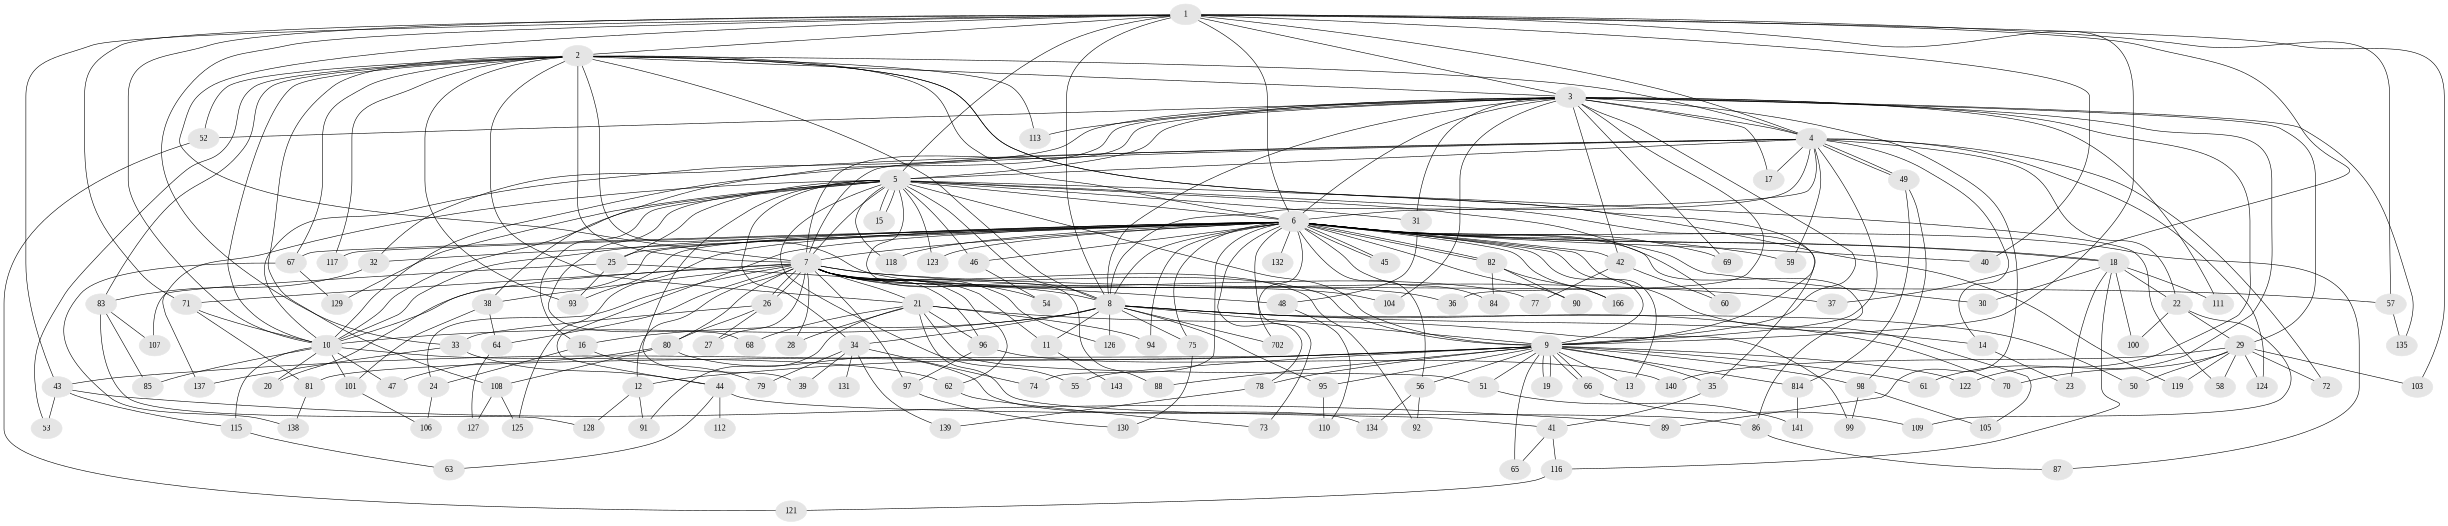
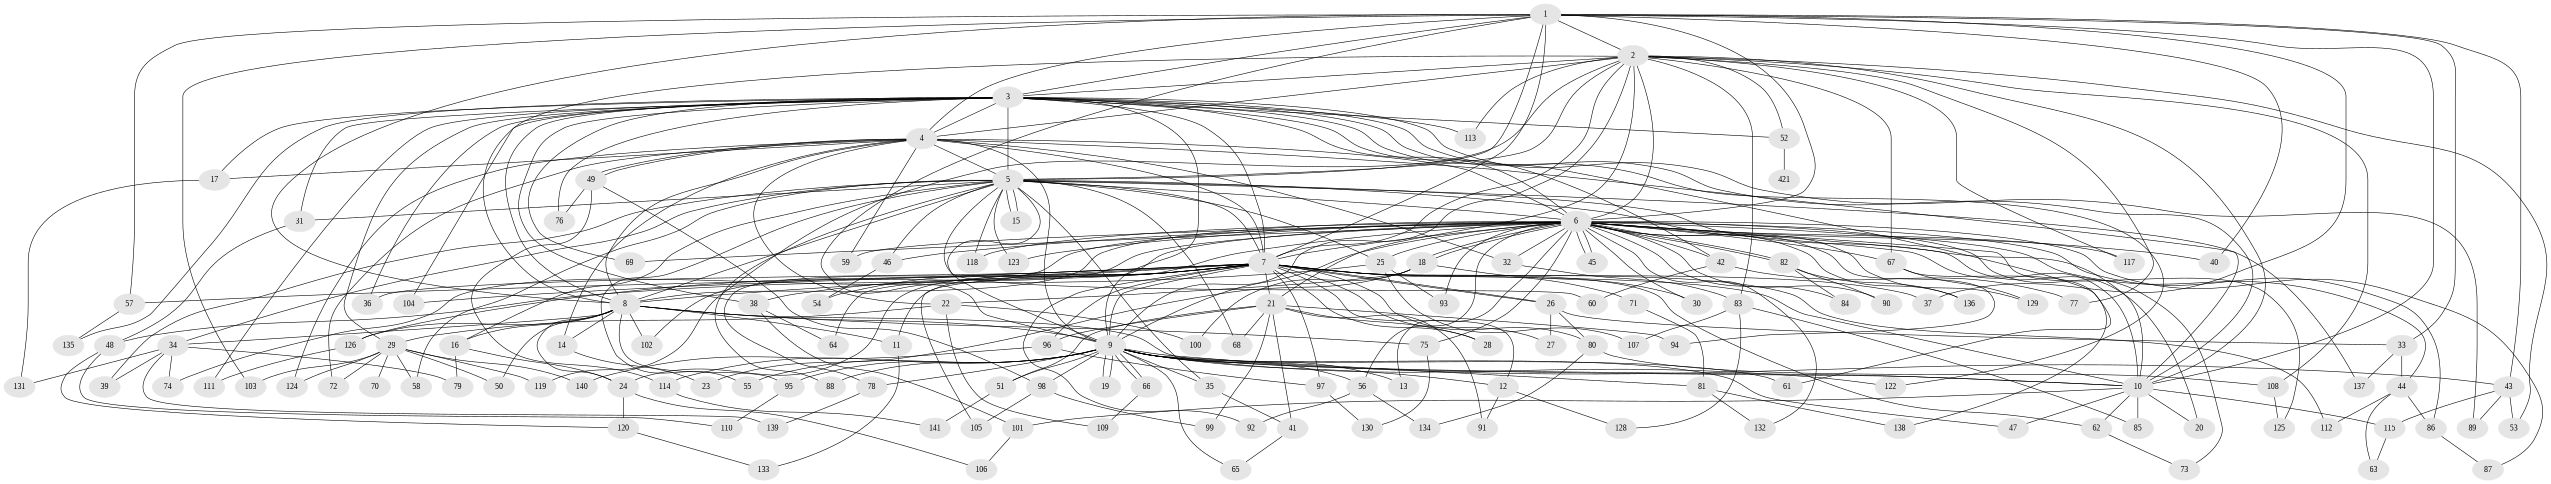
(494, 23) -> none
(425, 168) -> (1501, 157)
none -> (46, 221)
none -> (559, 221)
(2167, 282) -> (278, 362)
(1618, 304) -> (1969, 304)
none -> (1813, 309)
(1564, 315) -> (537, 345)
(246, 326) -> (1623, 373)
(1278, 346) -> (647, 346)
(527, 361) -> (1739, 383)
(1117, 387) -> (764, 470)
(1797, 387) -> (665, 387)
none -> (1731, 408)
(473, 428) -> none
none -> (623, 428)
(1557, 470) -> none
(791, 511) -> (1784, 180)
